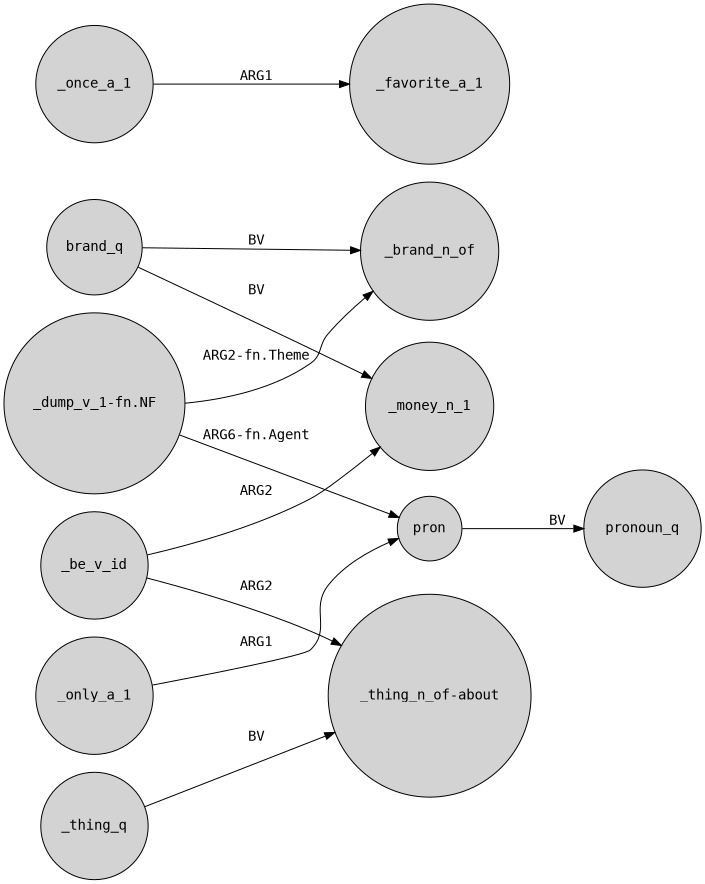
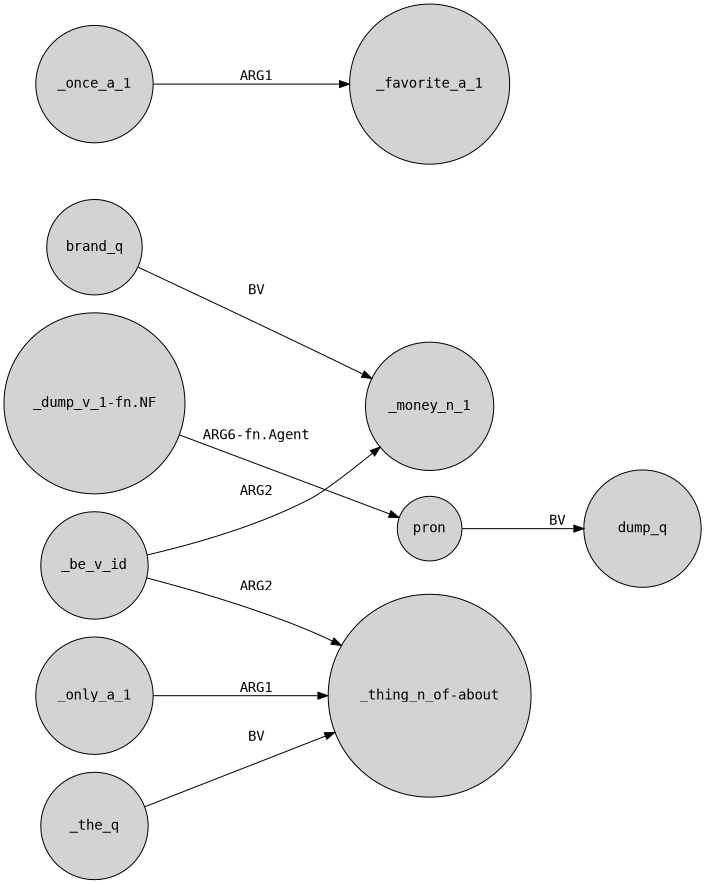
(430, 251) -> none
(642, 529) -> (642, 529)
(302, 653) -> (236, 696)
(94, 826) -> (94, 826)
